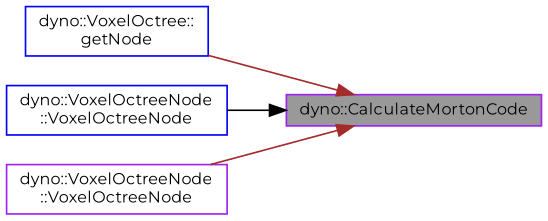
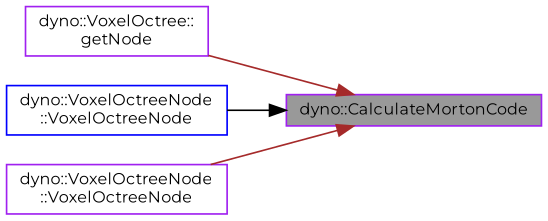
(117, 31) -> (117, 31)
